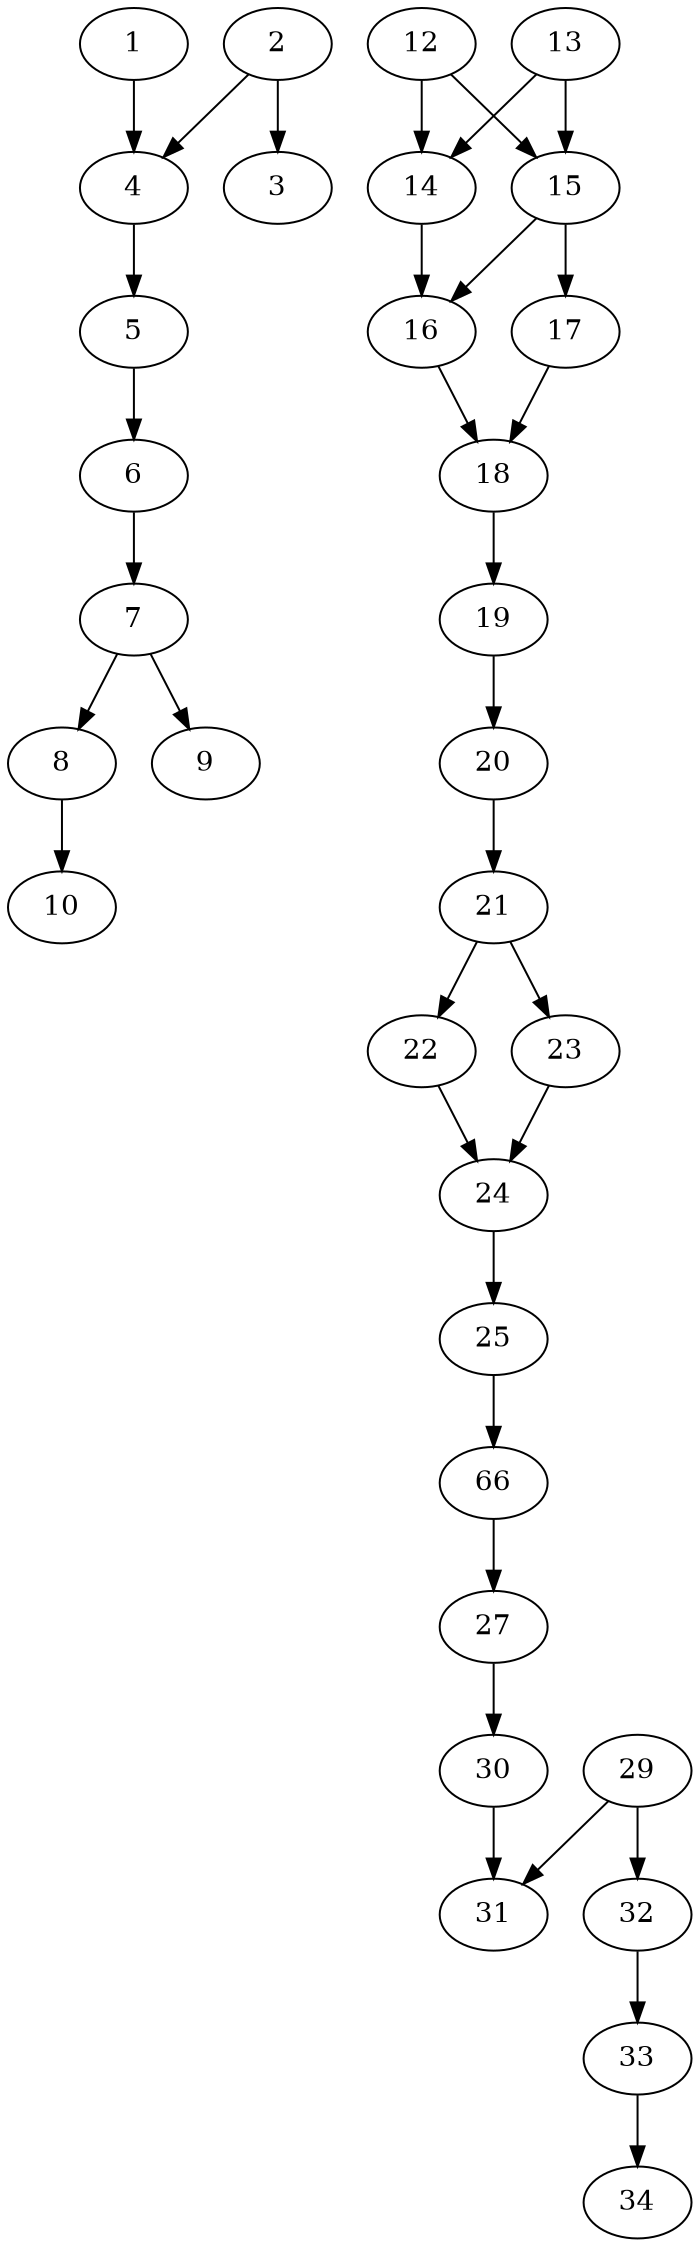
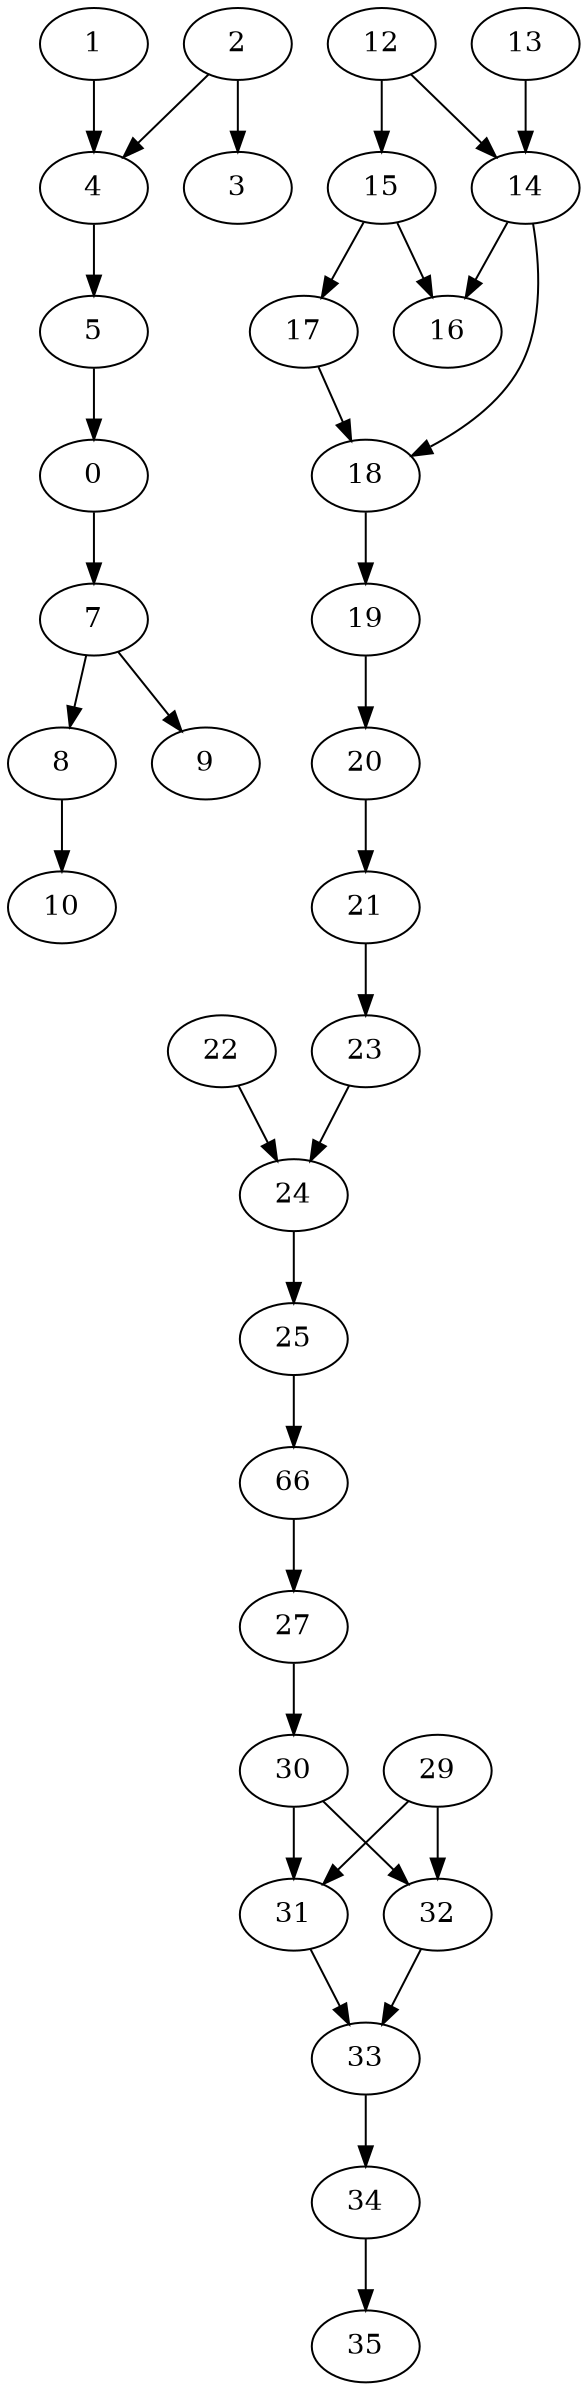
(566, 106) -> none
(453, 395) -> (525, 356)
(134, 476) -> (94, 476)
(462, 970) -> none
none -> (357, 1834)
none -> (325, 1978)
none -> (366, 2346)
